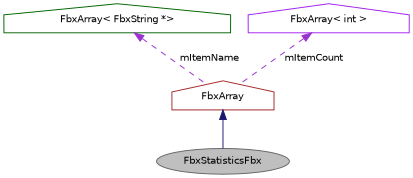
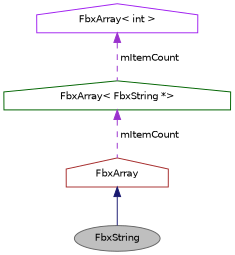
(208, 58) -> (148, 135)
(272, 61) -> (117, 62)
(223, 161) -> (117, 238)
